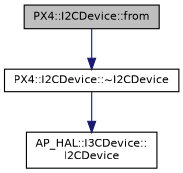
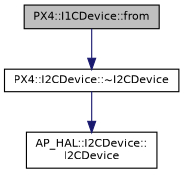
(92, 17) -> (92, 17)
(92, 150) -> (92, 150)
